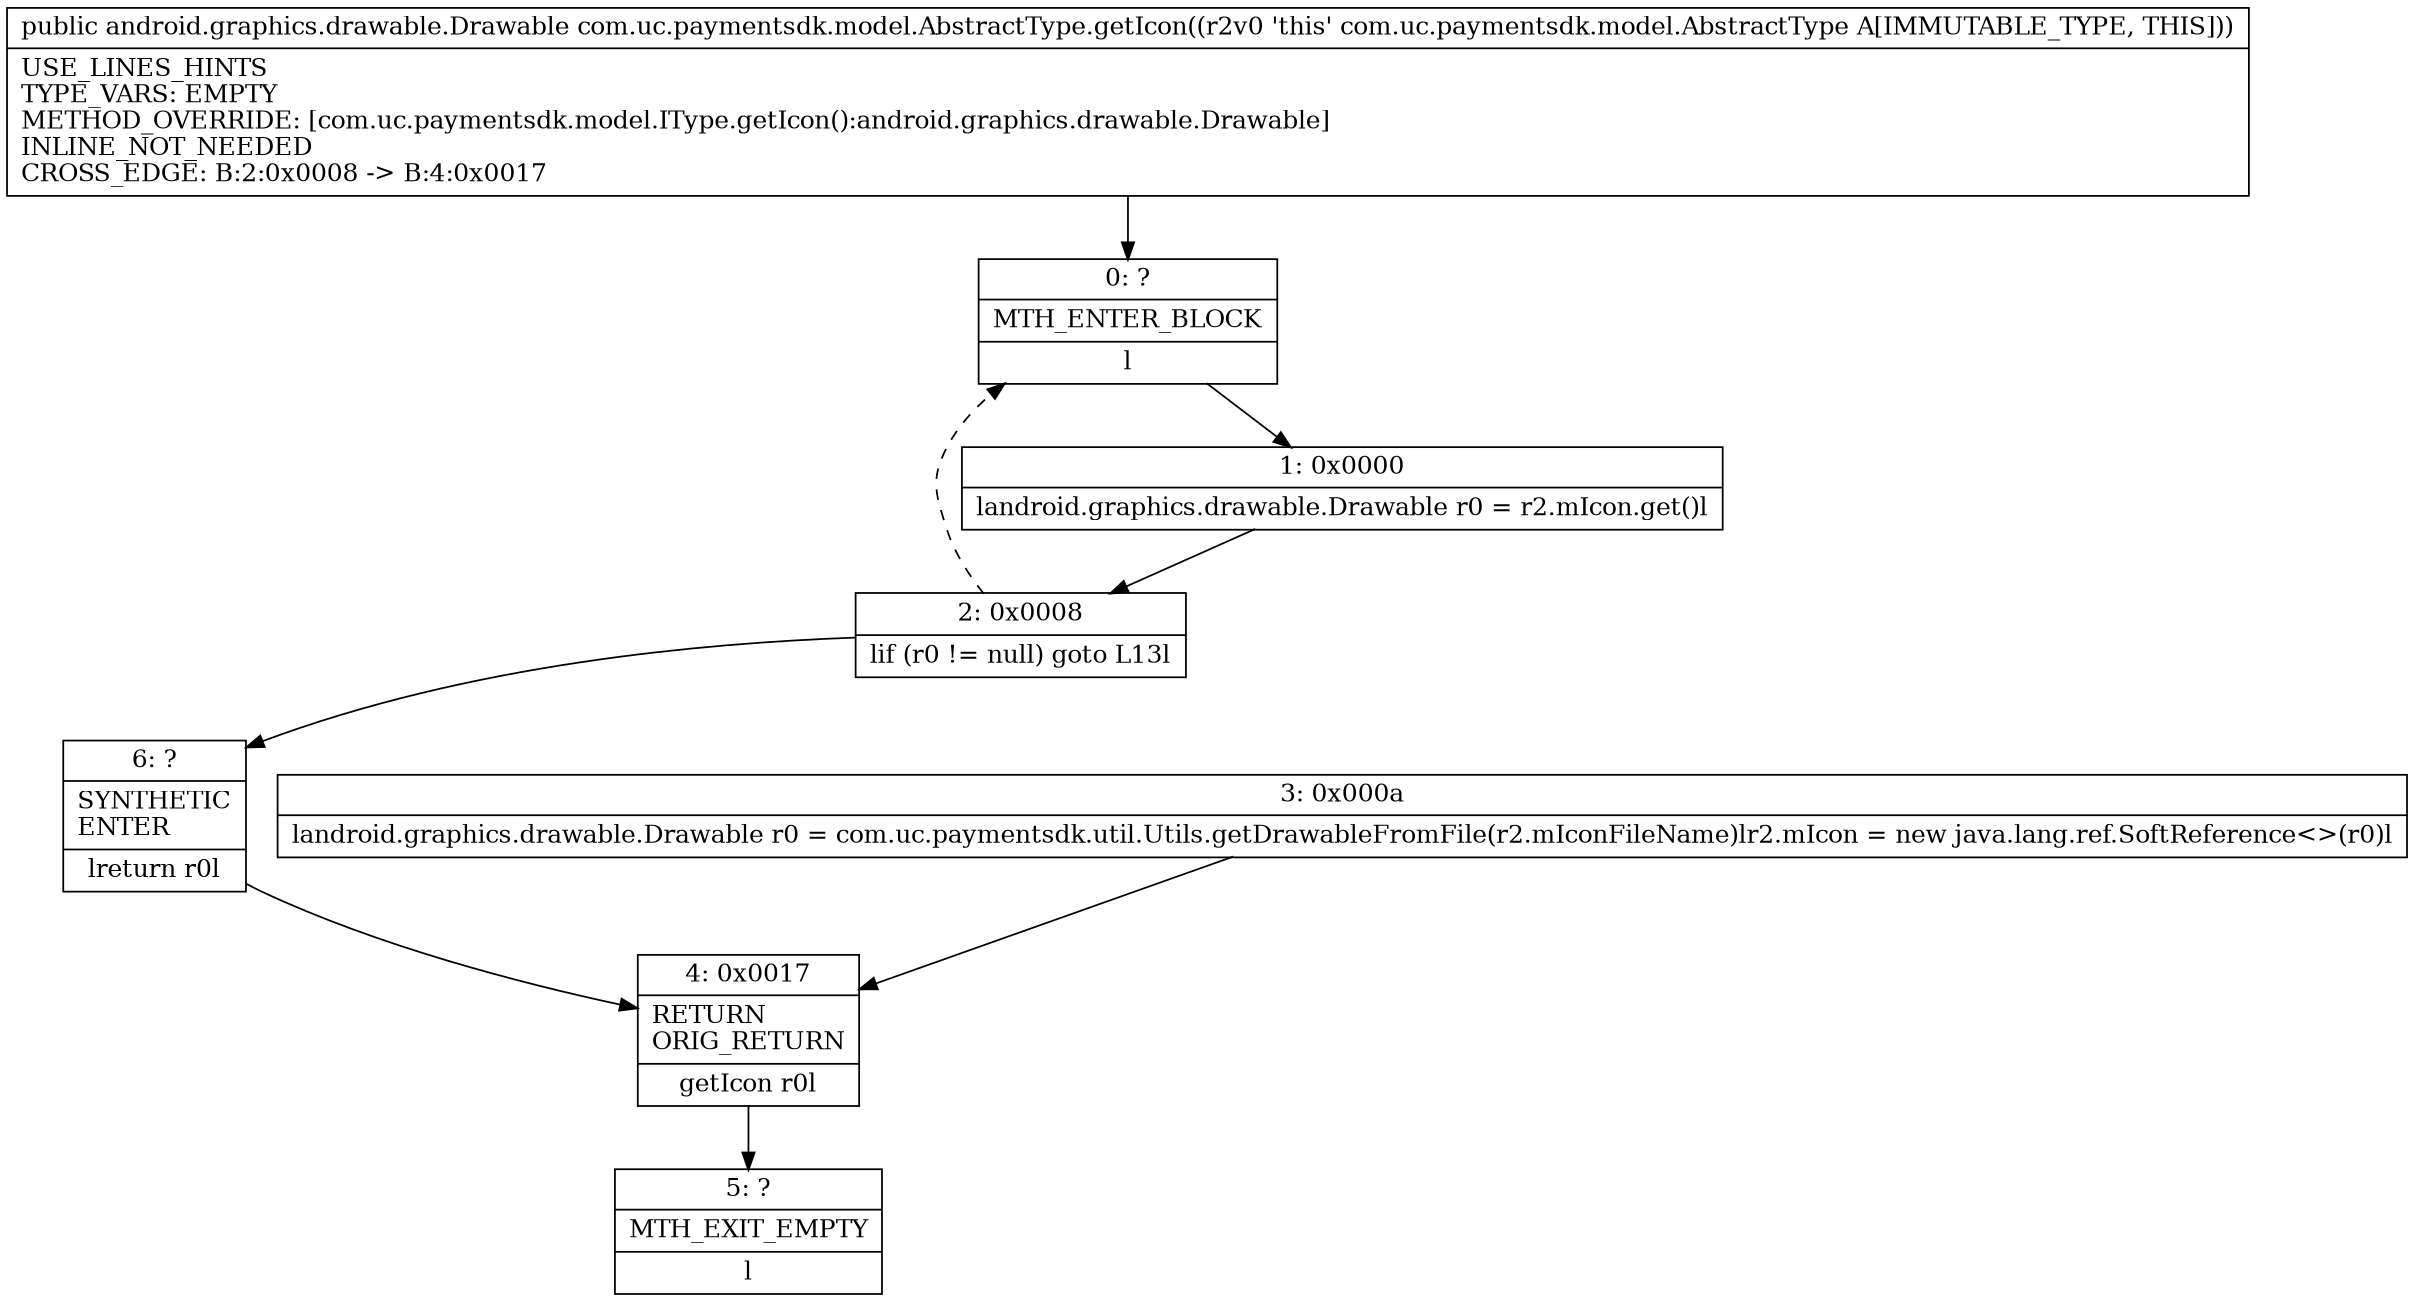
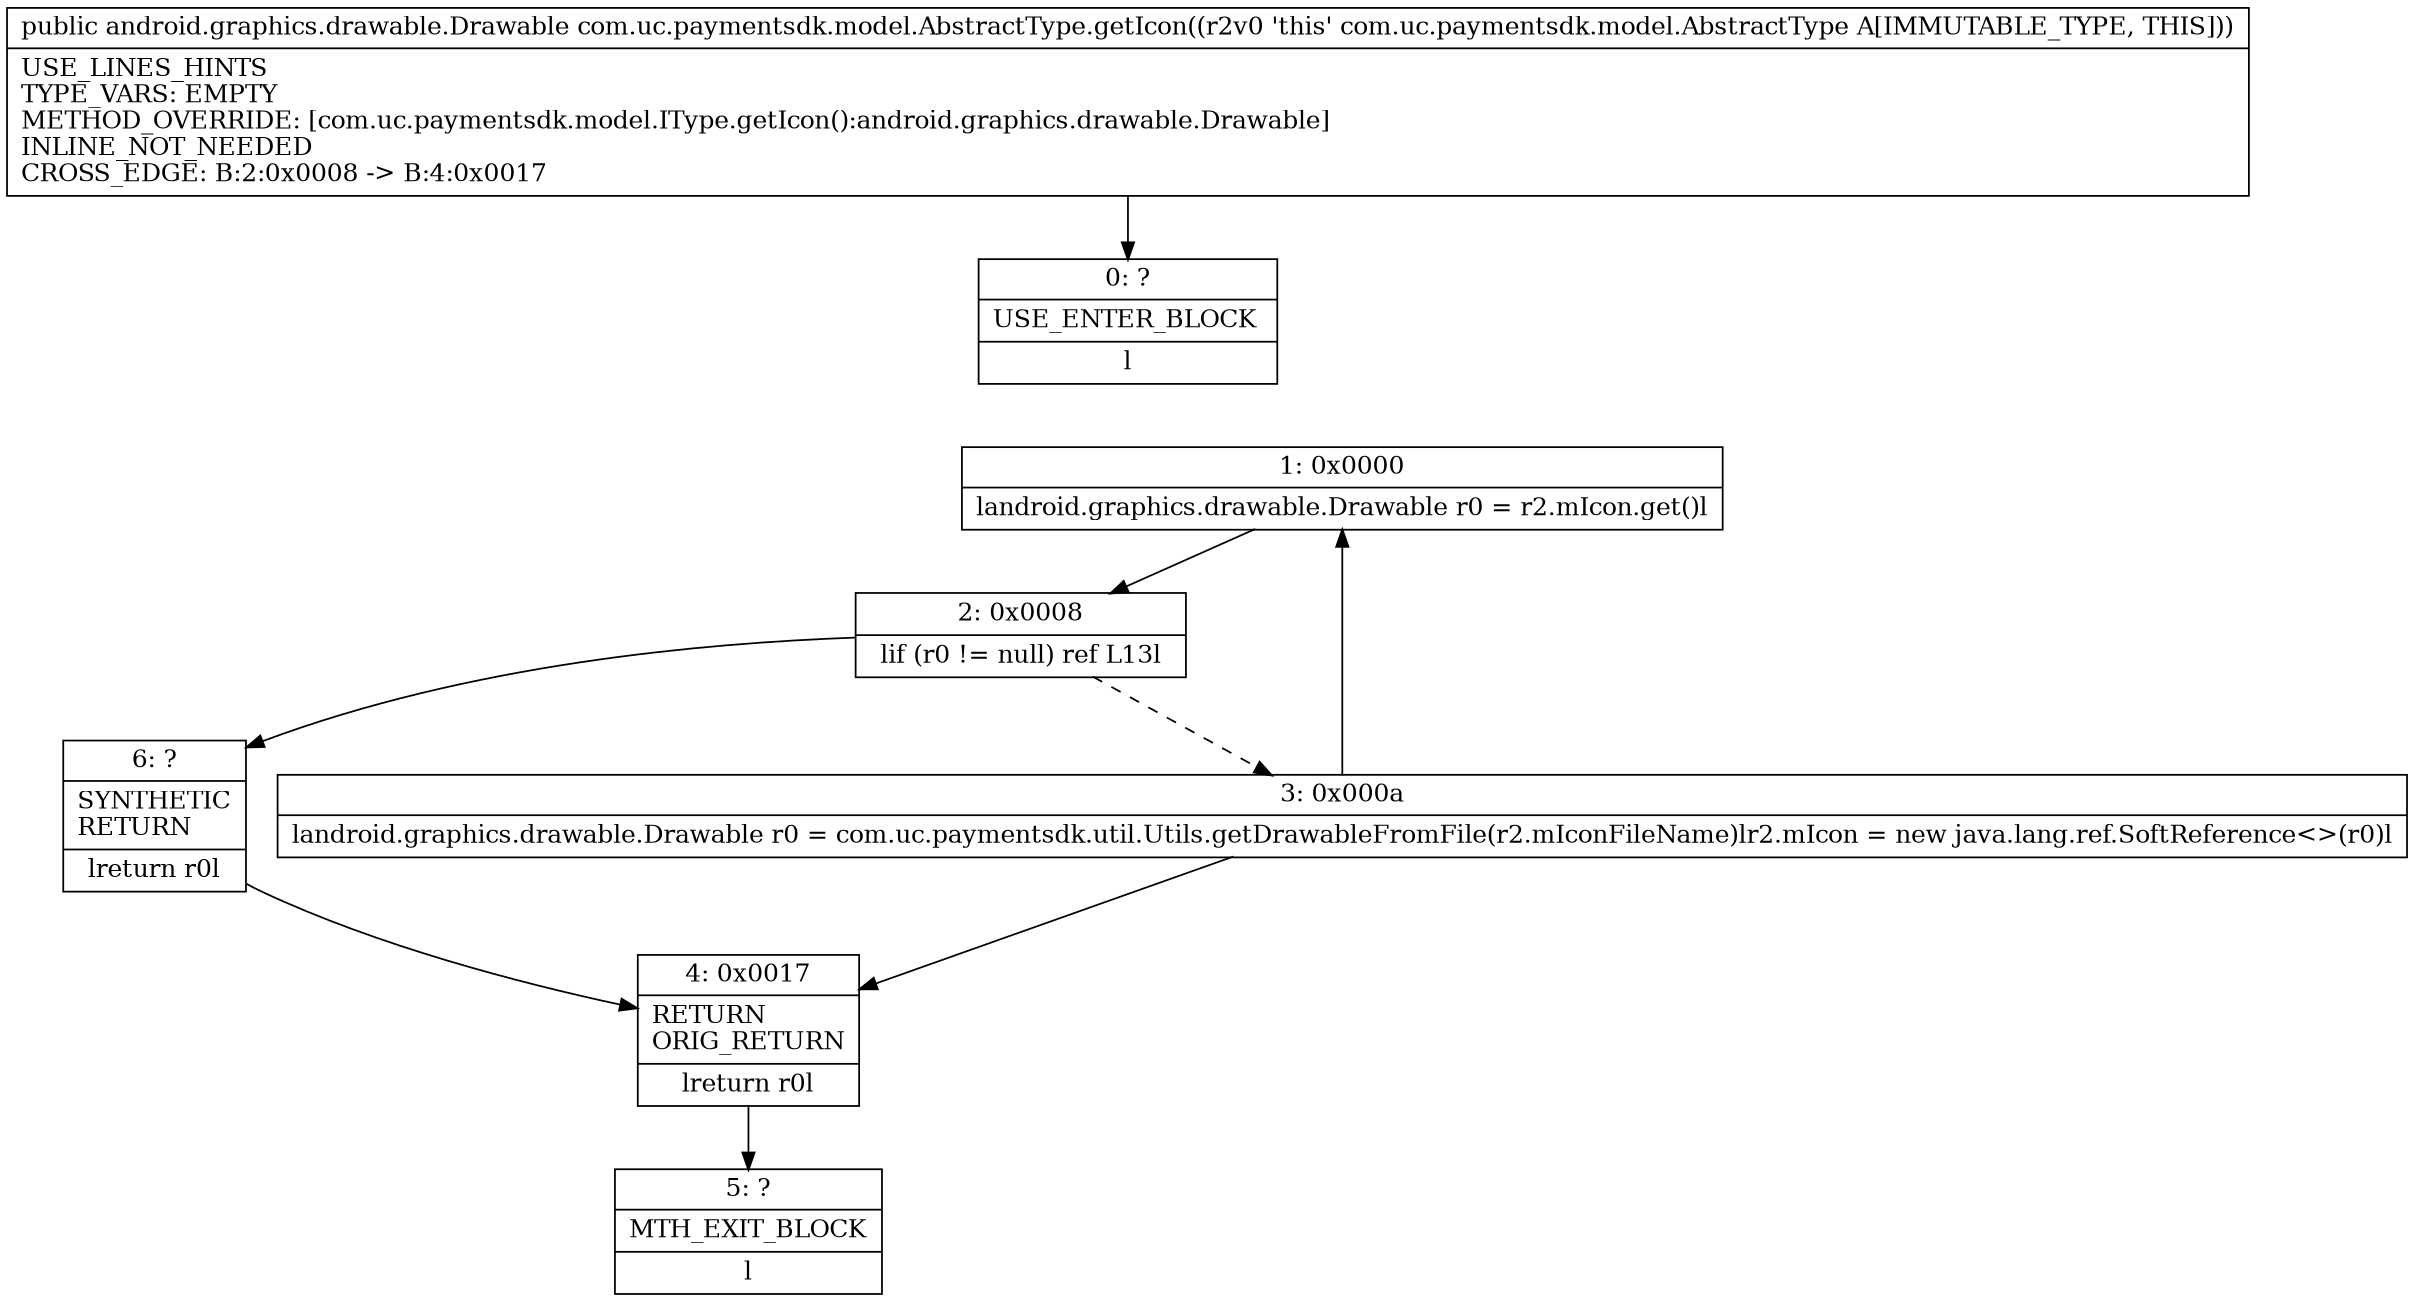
(1128, 320) -> (1125, 320)
(1242, 410) -> (1342, 662)
(937, 491) -> (1175, 722)
(1021, 655) -> (1021, 655)
(124, 828) -> (134, 828)
(748, 1084) -> (748, 1084)
(748, 1230) -> (748, 1230)
